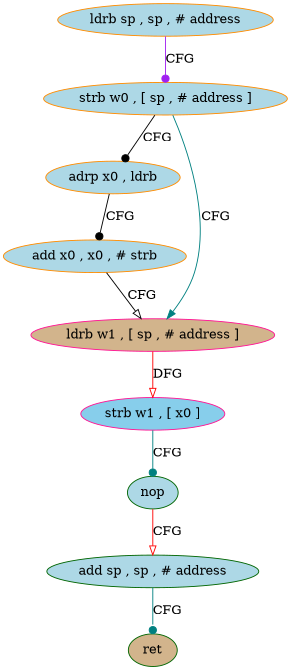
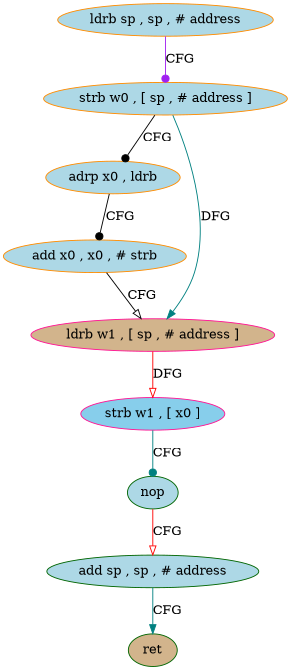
(216, 217) -> (216, 217)
(153, 606) -> (153, 606)
